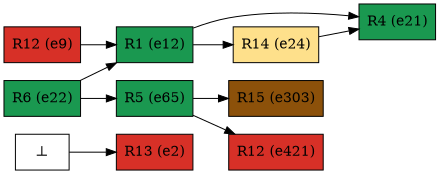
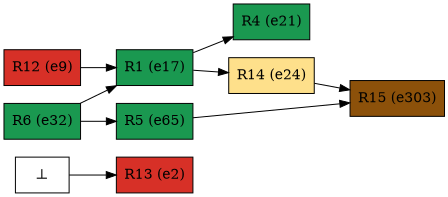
(334, 34) -> (327, 86)
(155, 45) -> (155, 68)
(42, 98) -> (42, 121)
(276, 152) -> none
